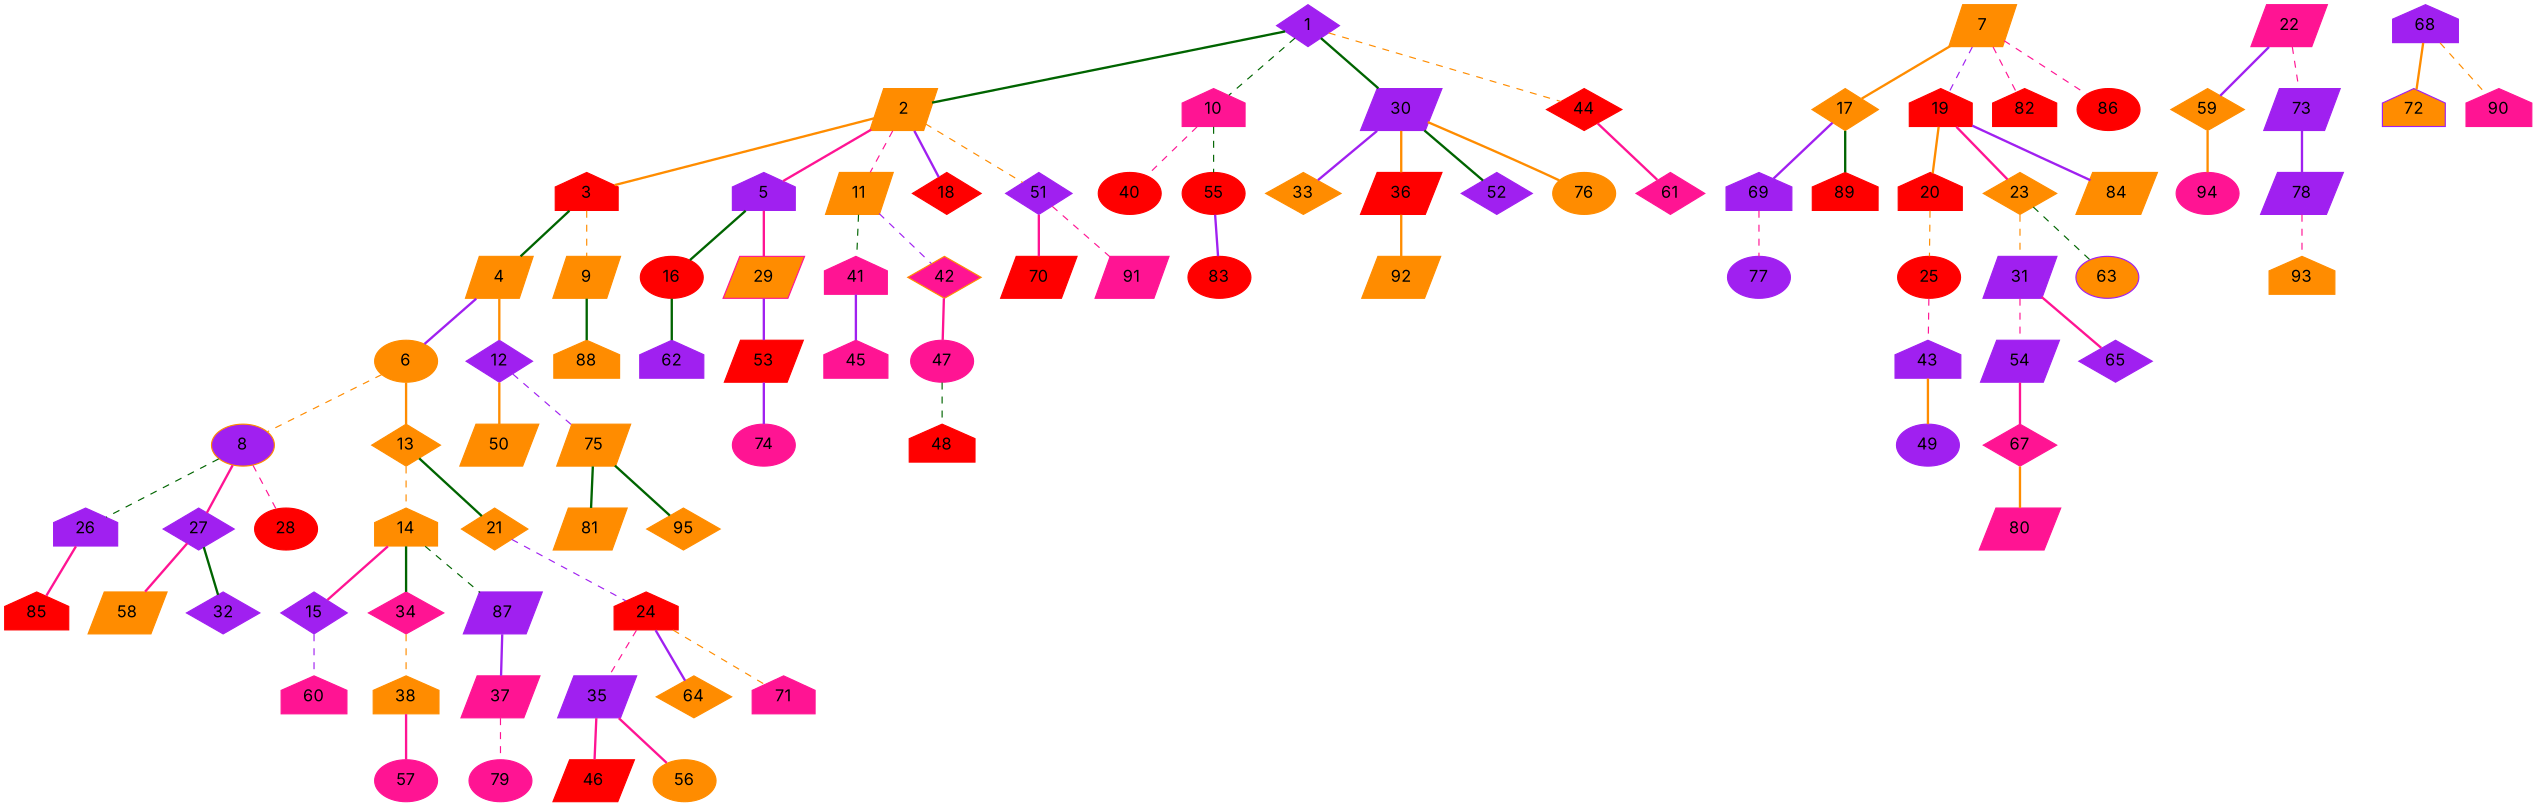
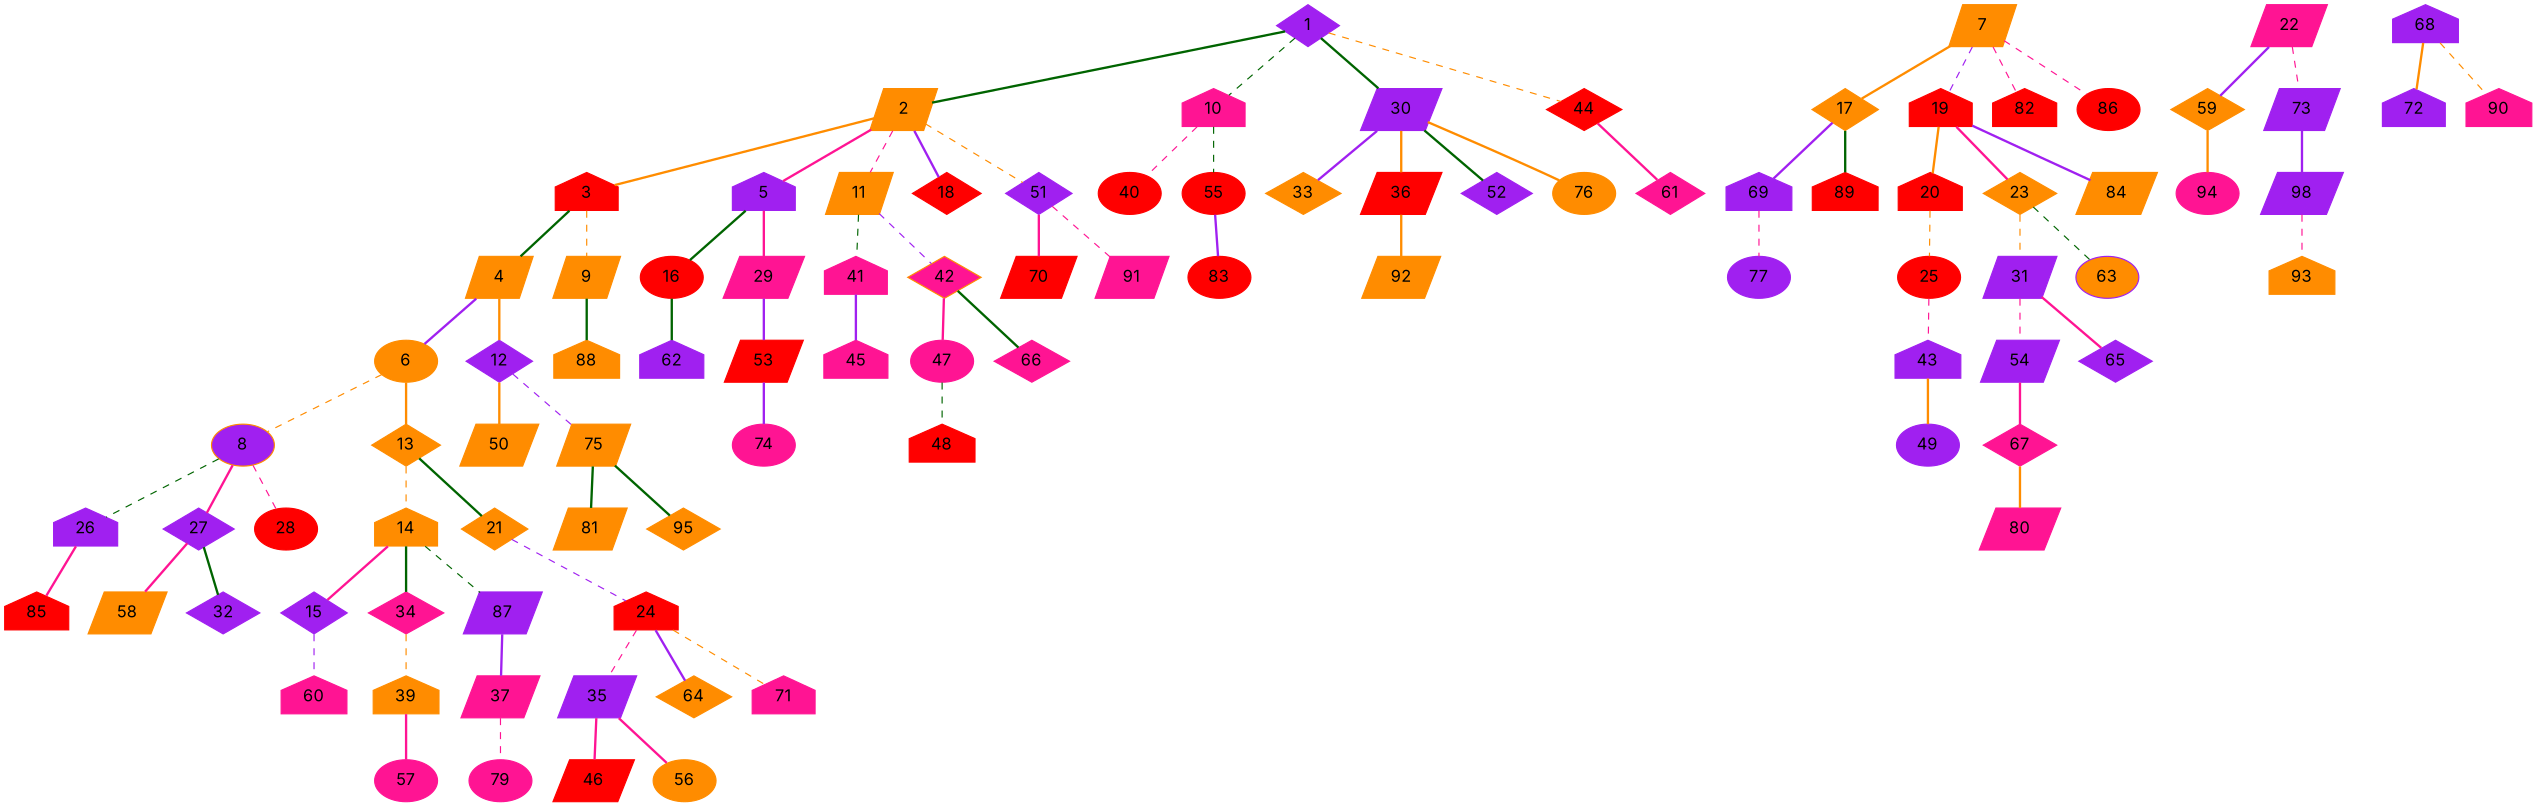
(2414, 110) -> (2414, 110)
(2302, 193) -> (2302, 193)
(764, 277) -> (764, 277)
none -> (1032, 361)
(406, 697) -> (406, 697)
